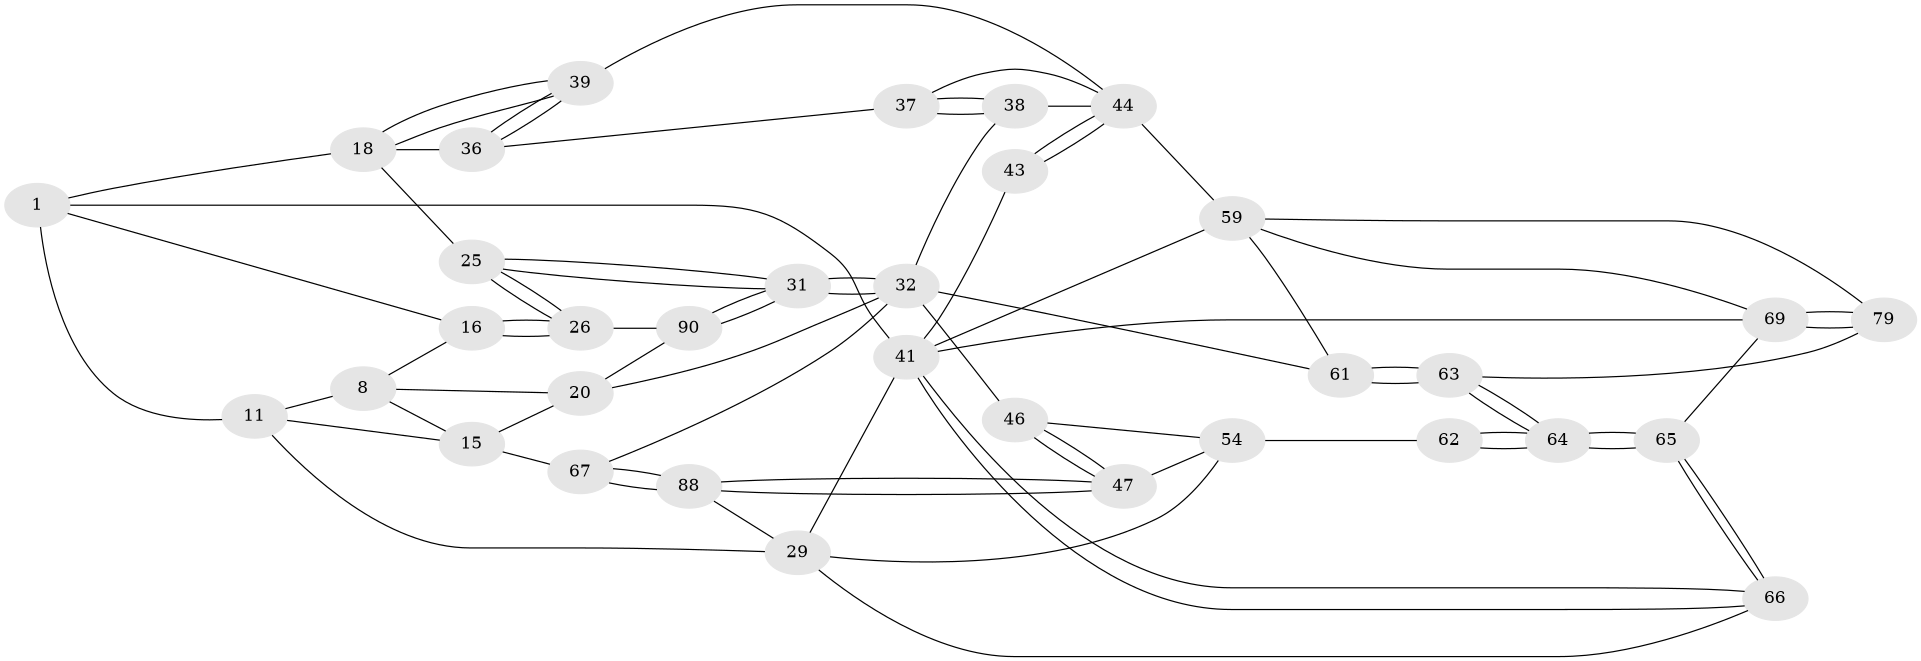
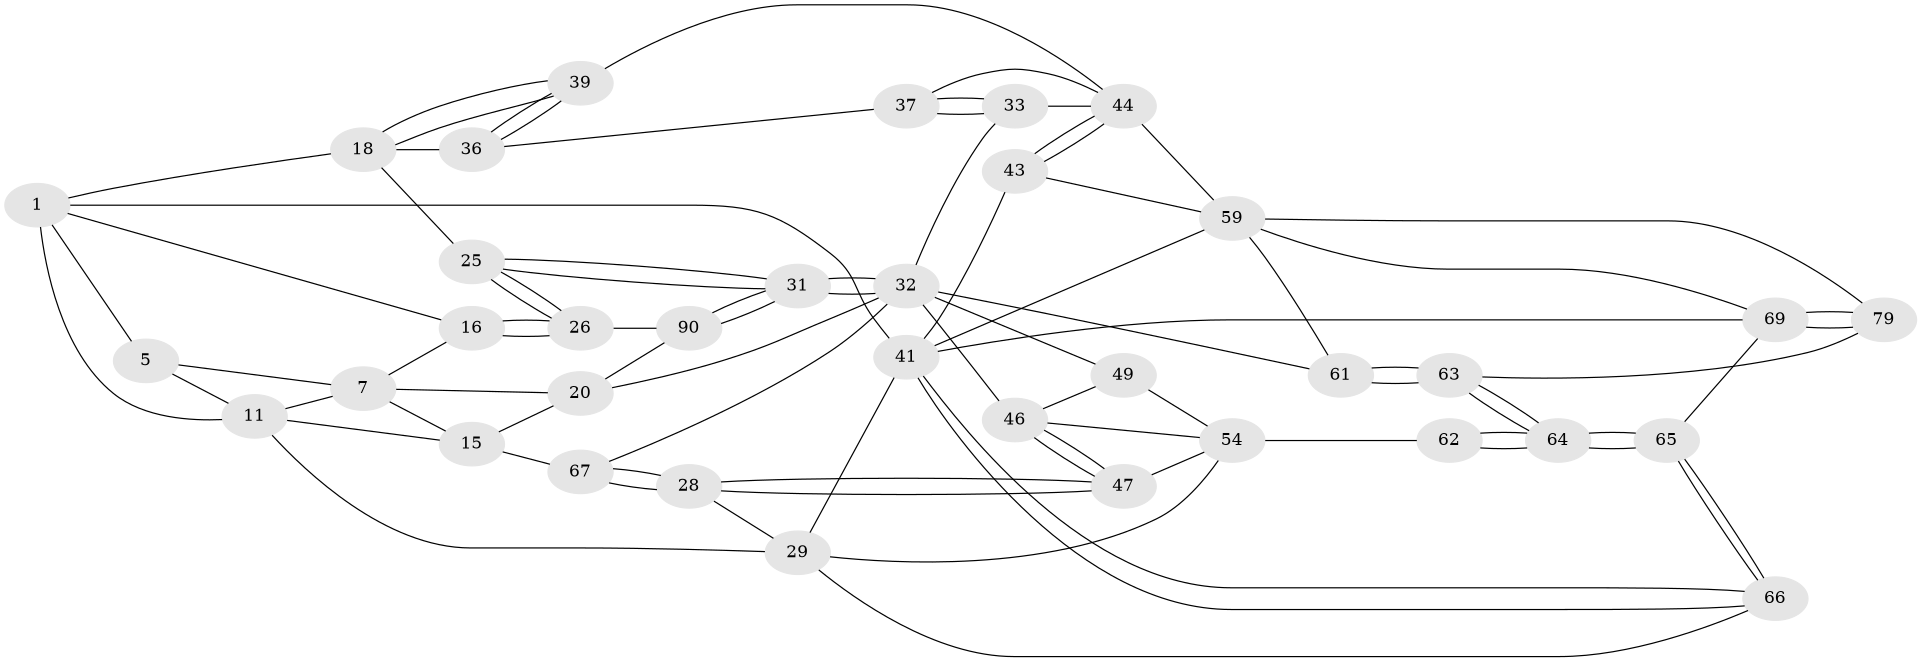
(1015, 106) -> (1015, 106)
none -> (1124, 195)
none -> (146, 361)
none -> (1124, 375)
(363, 389) -> (363, 389)
(689, 486) -> (689, 486)
